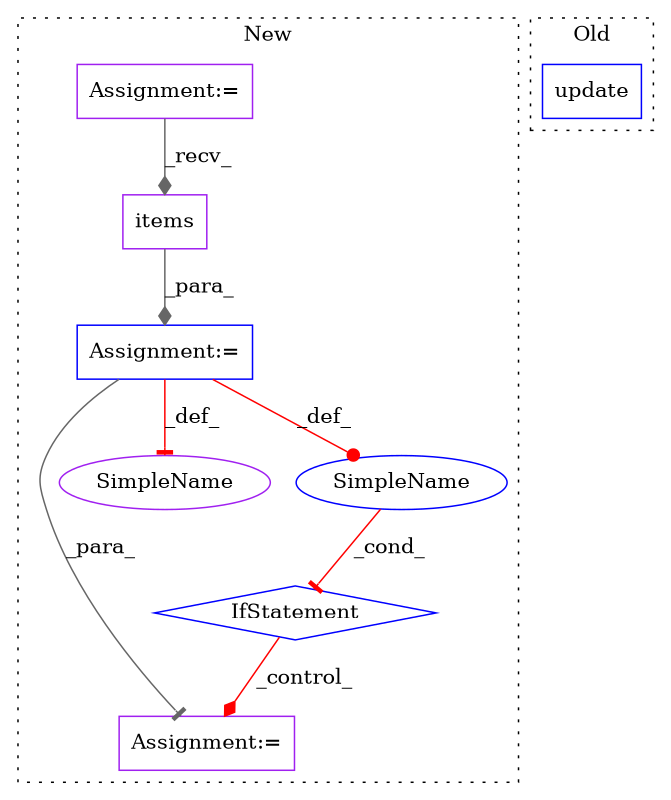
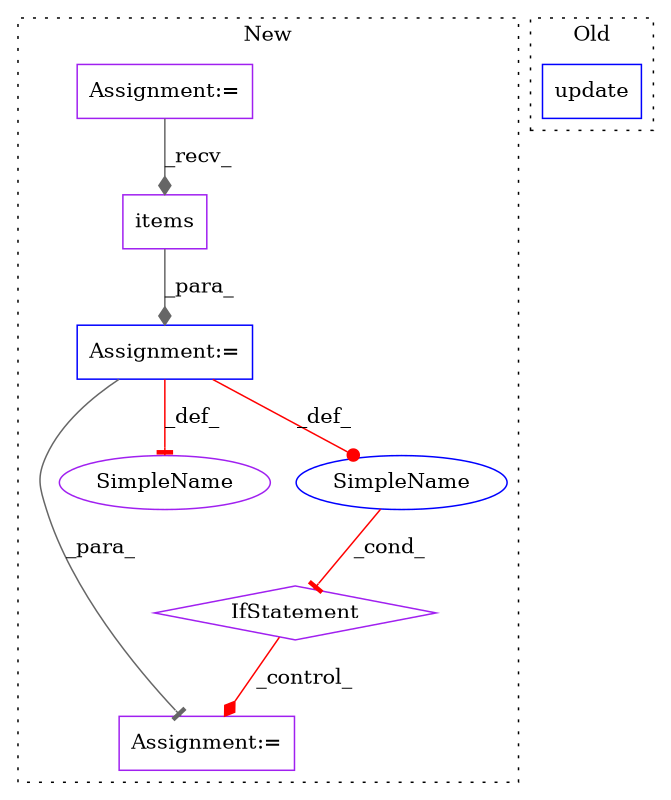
(295, 613) -> (295, 613)
